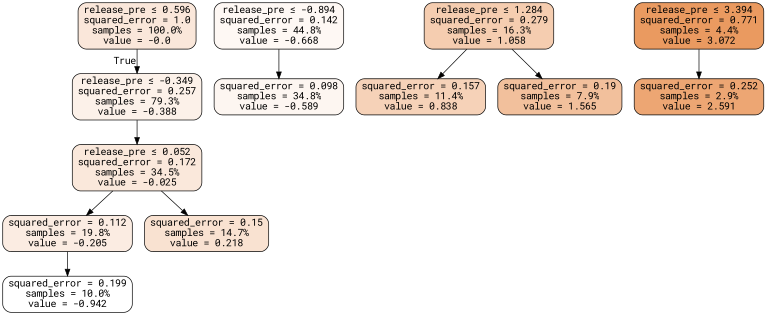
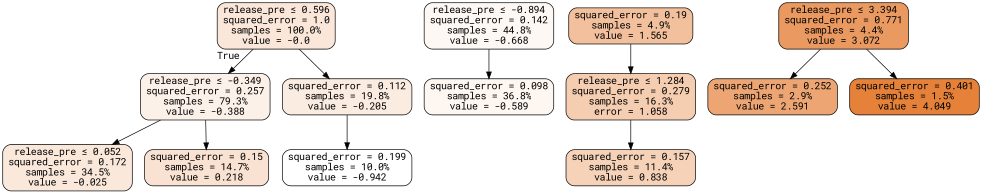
(489, 41) -> (631, 112)
(525, 62) -> (631, 55)
(279, 96) -> (489, 96)
(560, 96) -> (631, 26)
none -> (914, 97)
(102, 201) -> (312, 62)
(172, 201) -> (206, 131)
